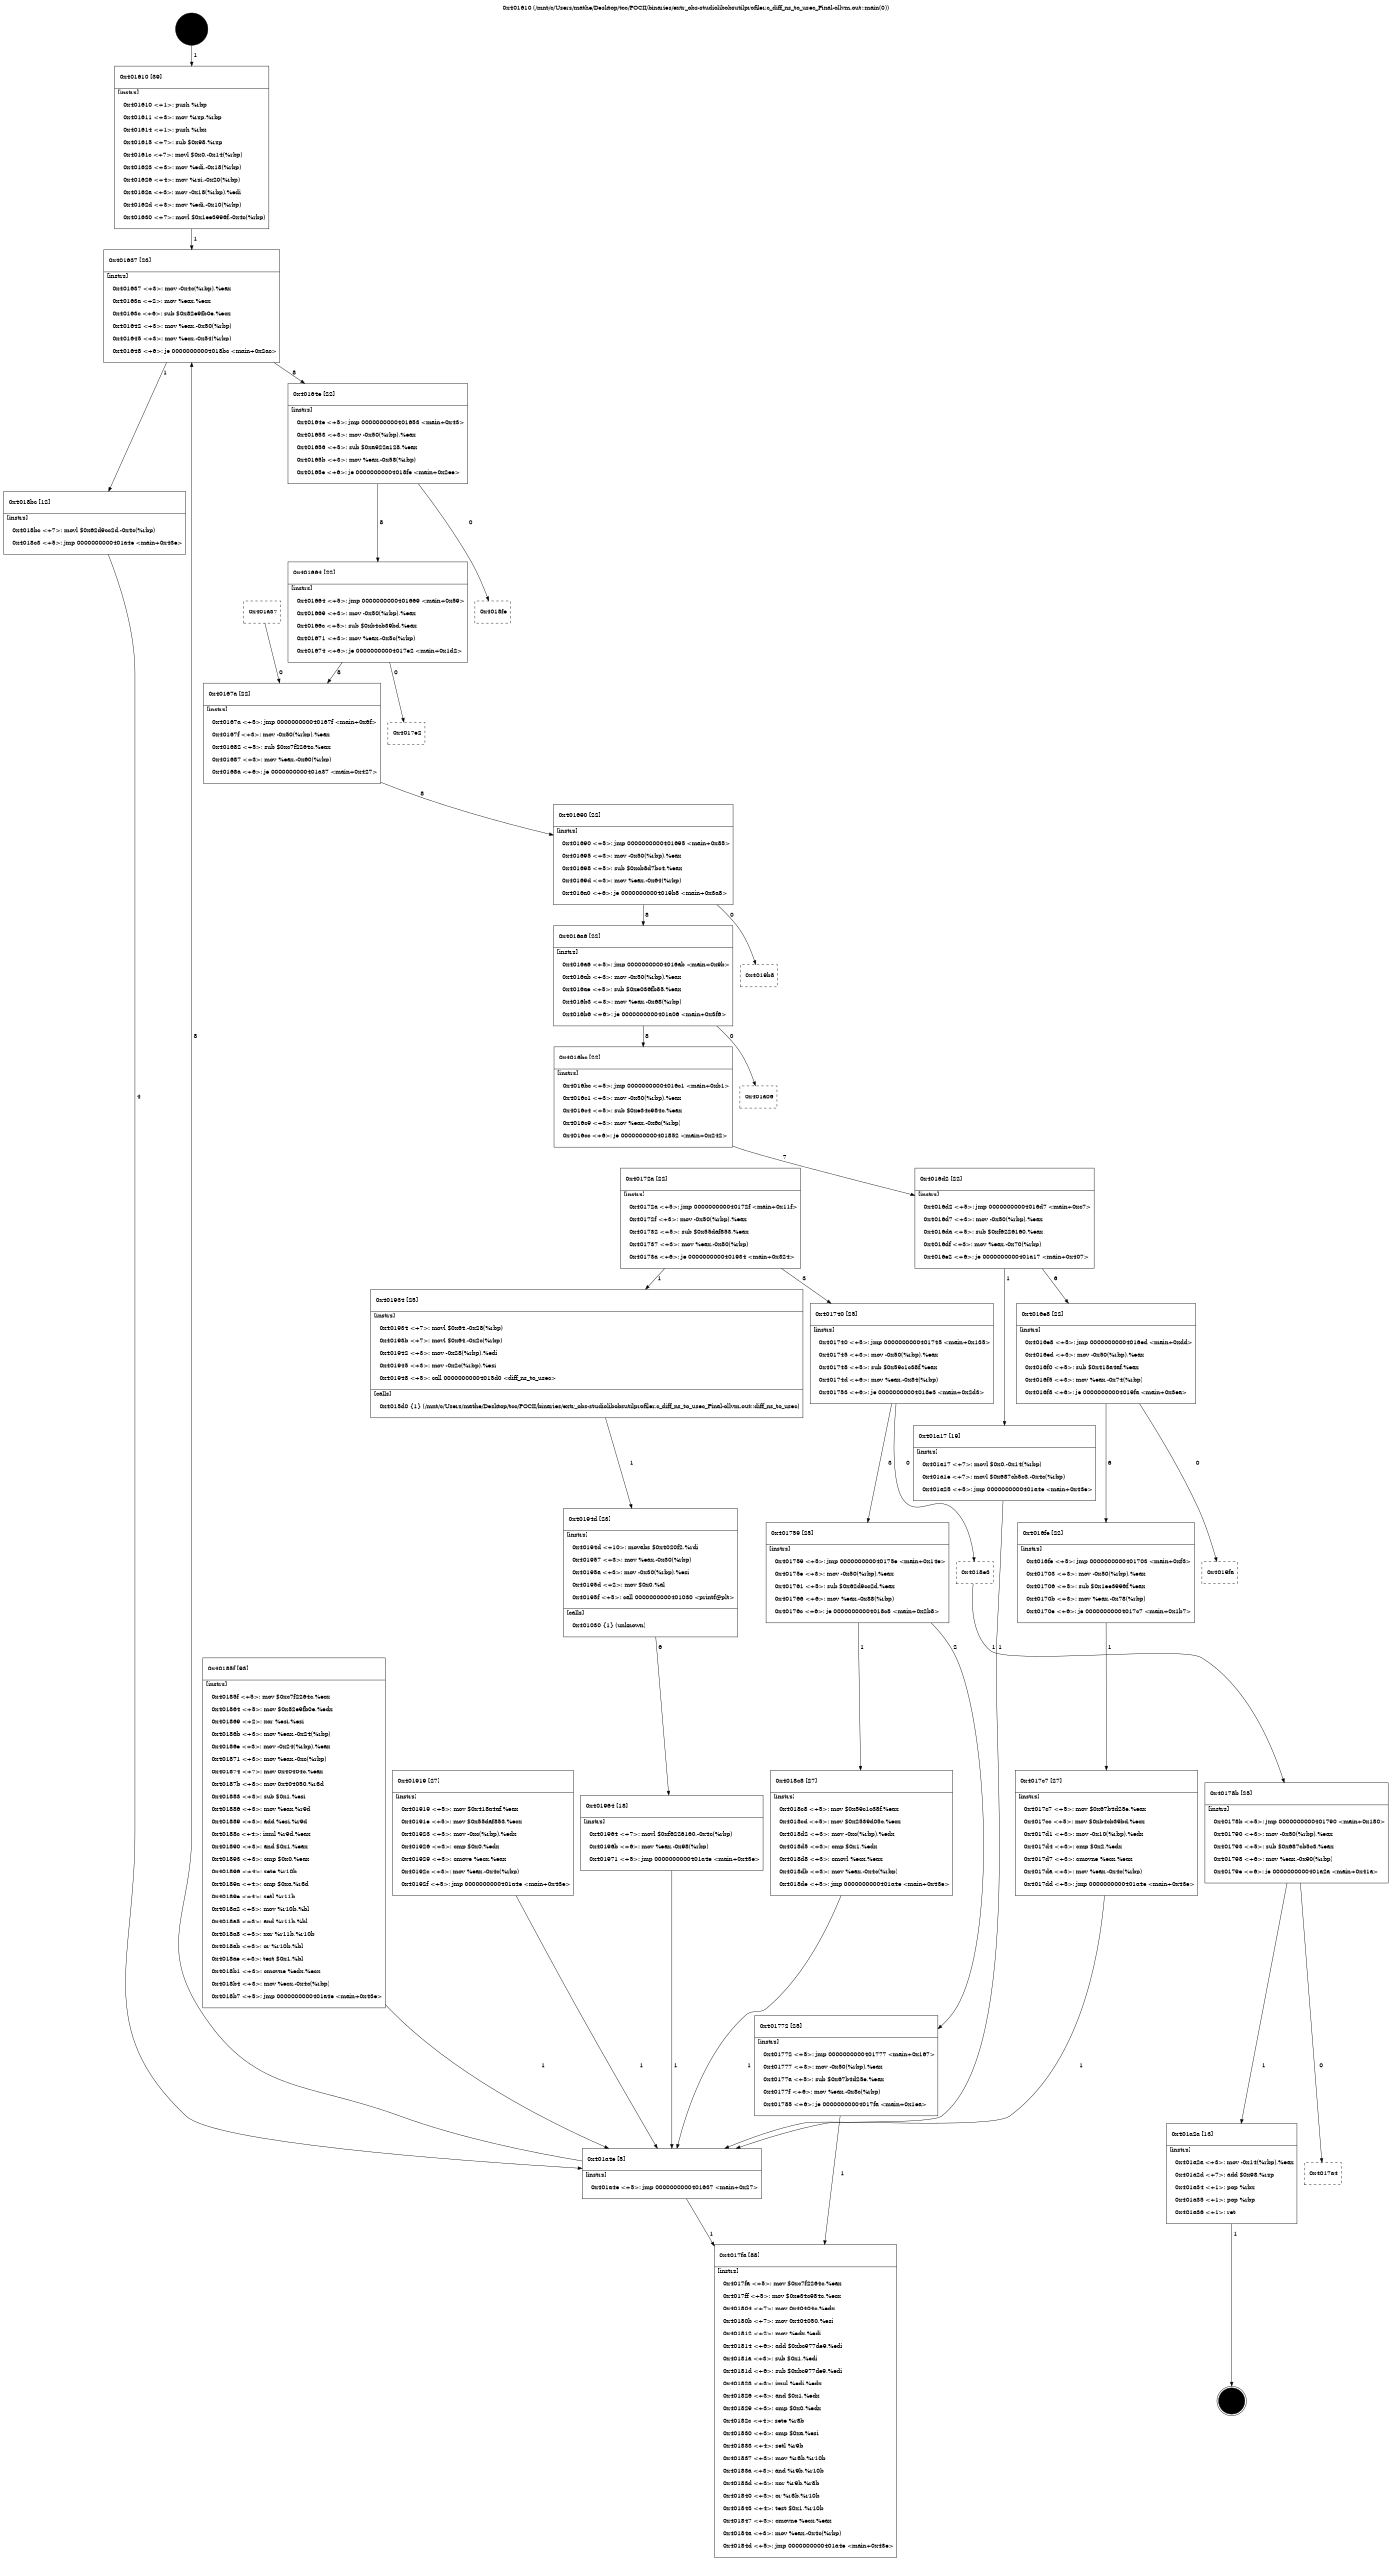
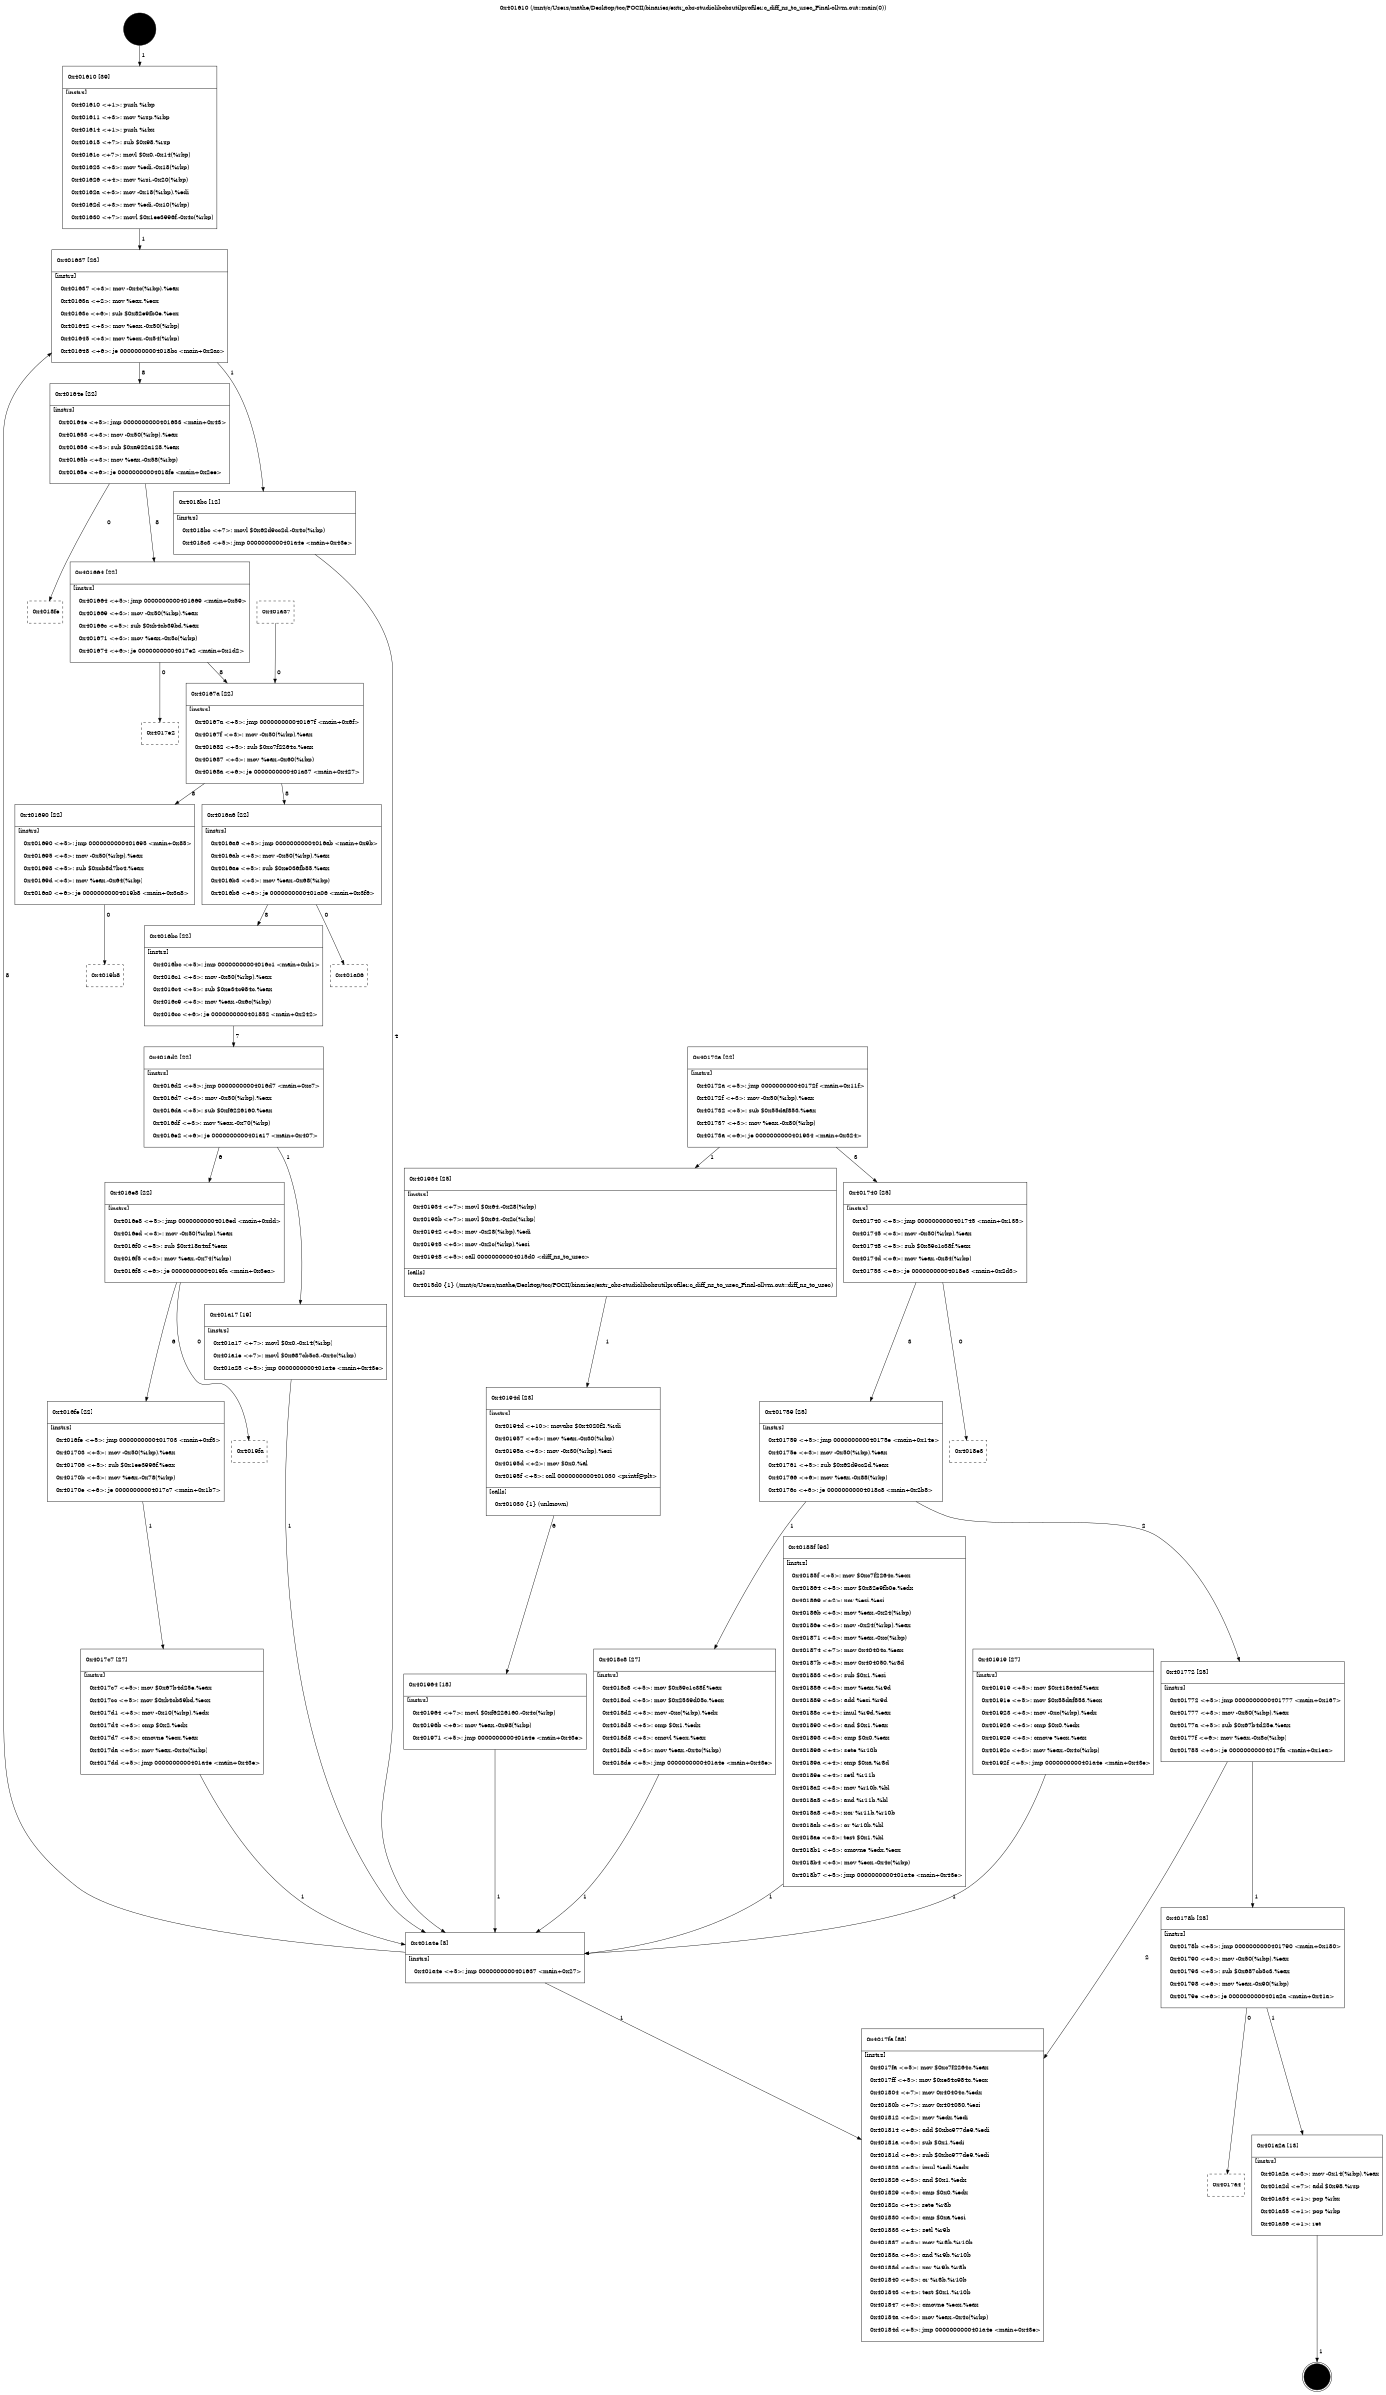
(643, 913) -> (283, 792)
(1134, 1654) -> (1253, 1833)
(841, 2174) -> (1146, 1958)
